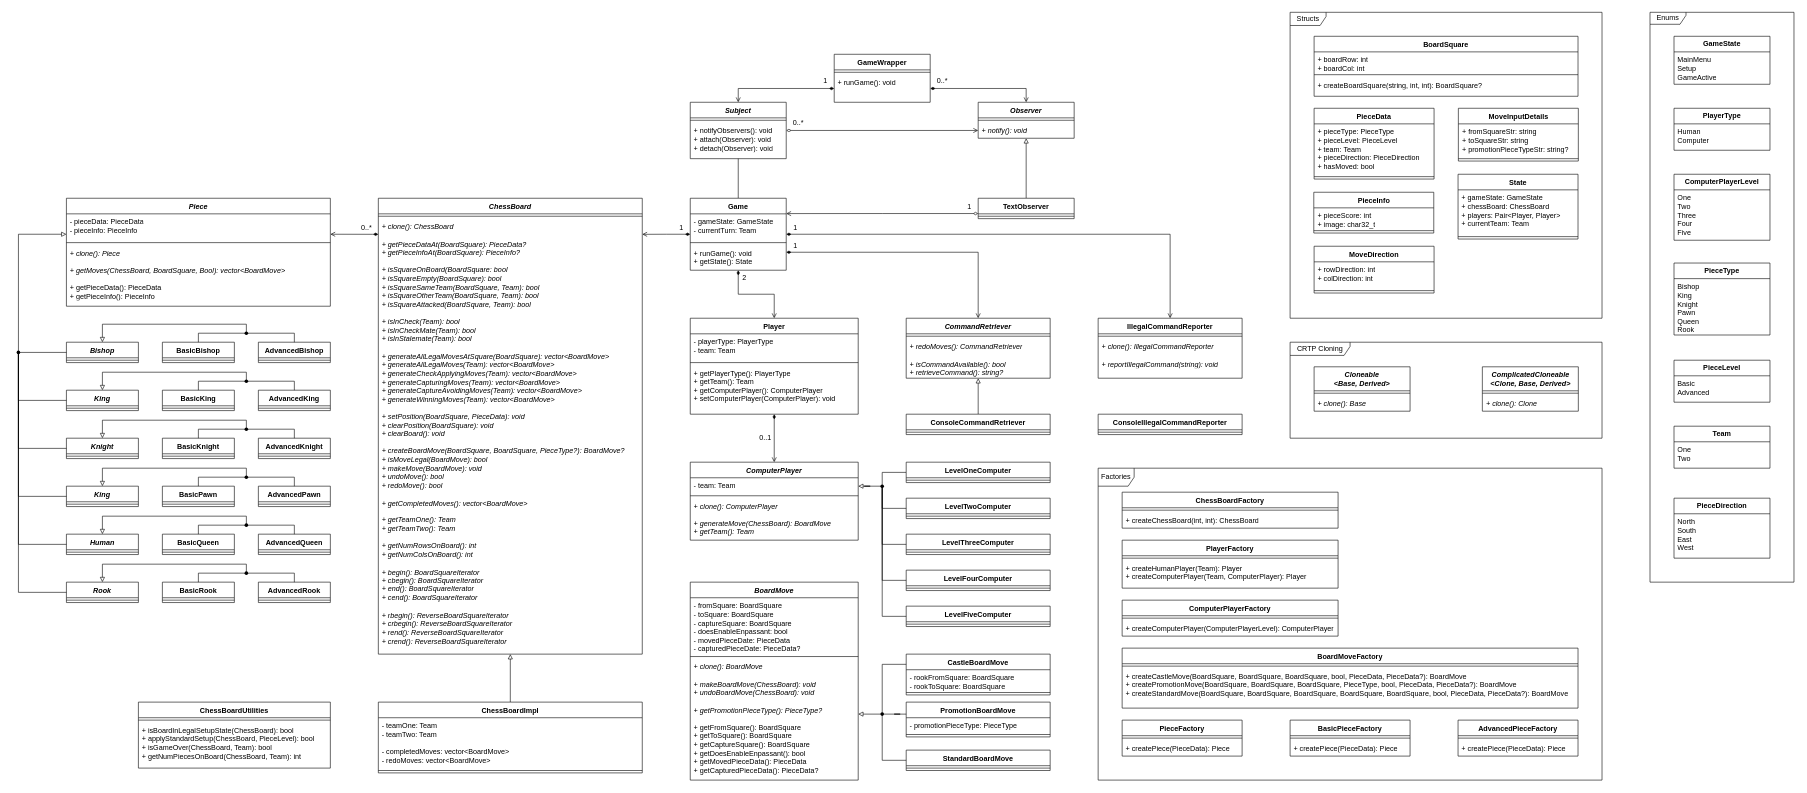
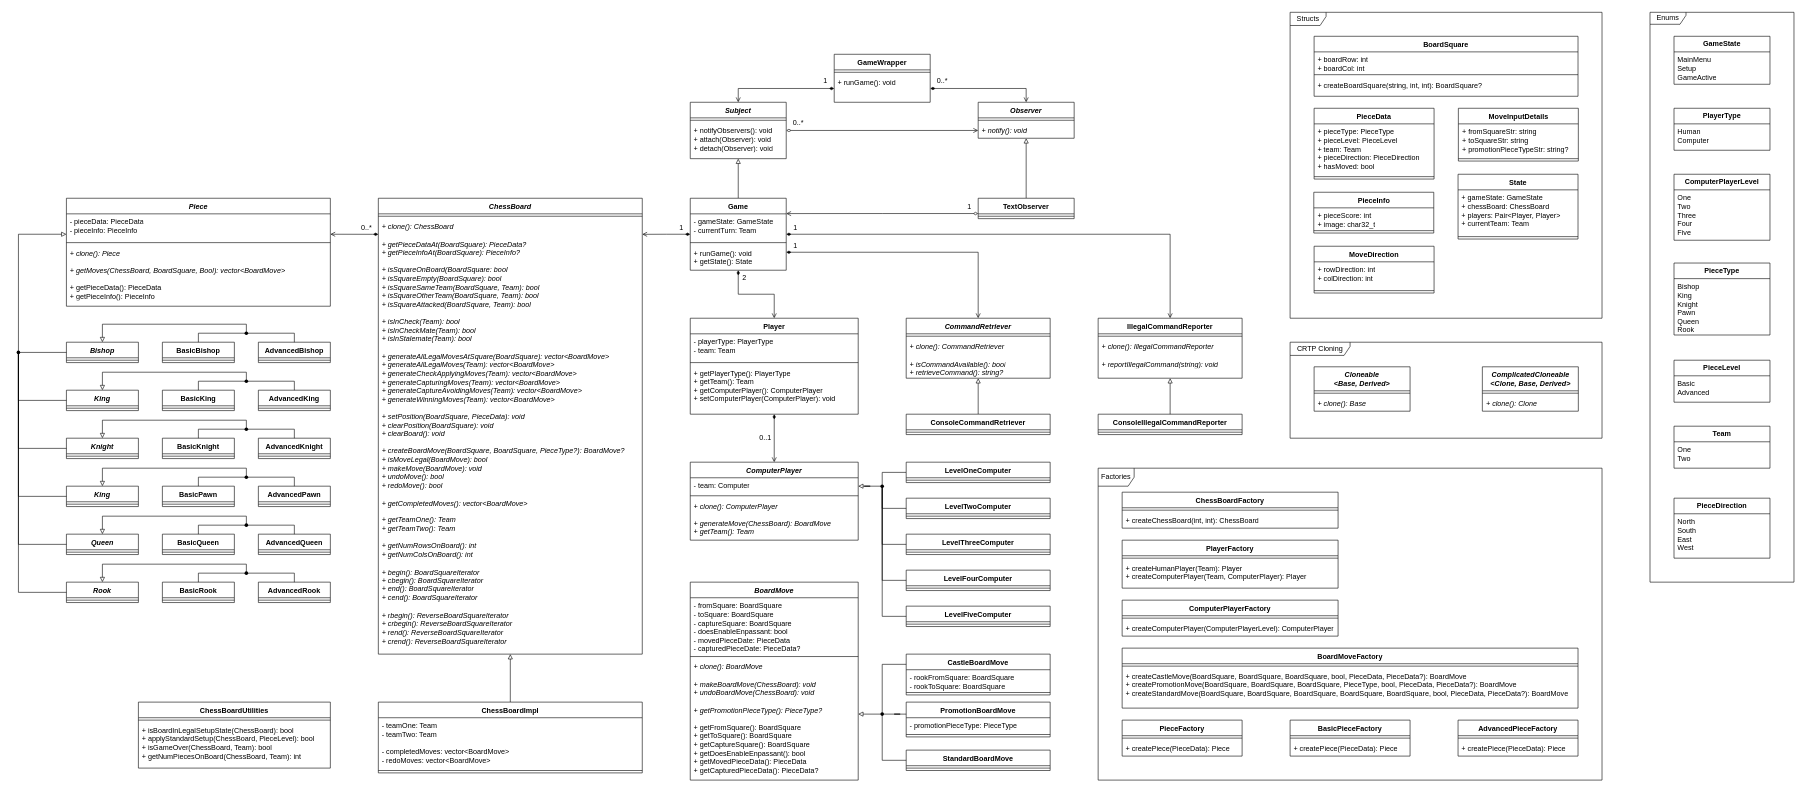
(738, 163) -> (738, 165)
(969, 356) -> (962, 356)
none -> (1170, 399)
(715, 486) -> (723, 486)
(102, 543) -> (102, 543)
